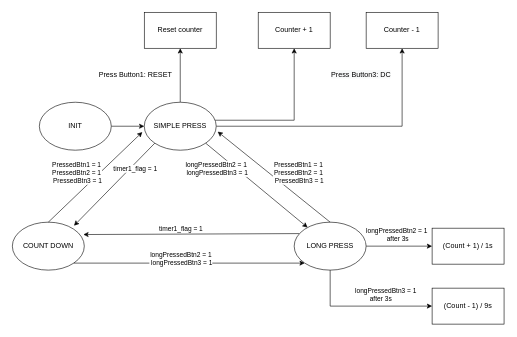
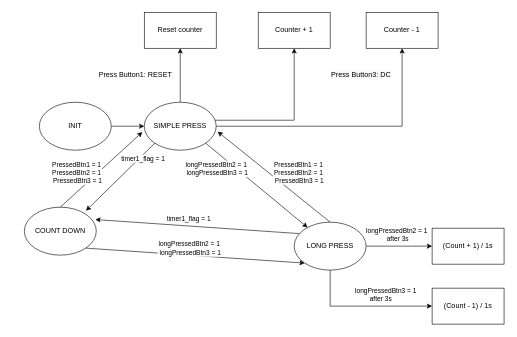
(48, 246) -> (60, 231)
(468, 306) -> (468, 306)
